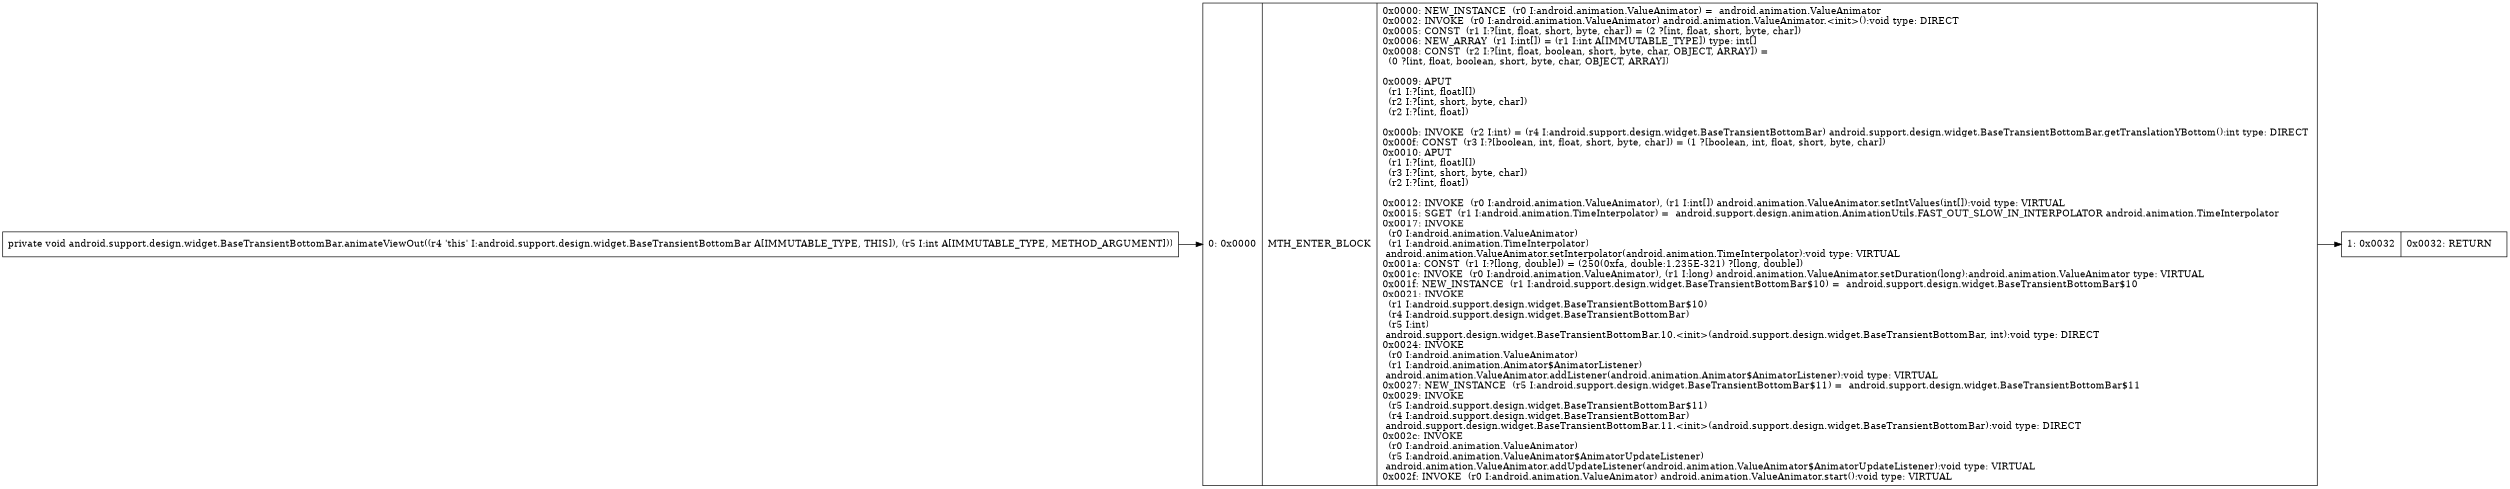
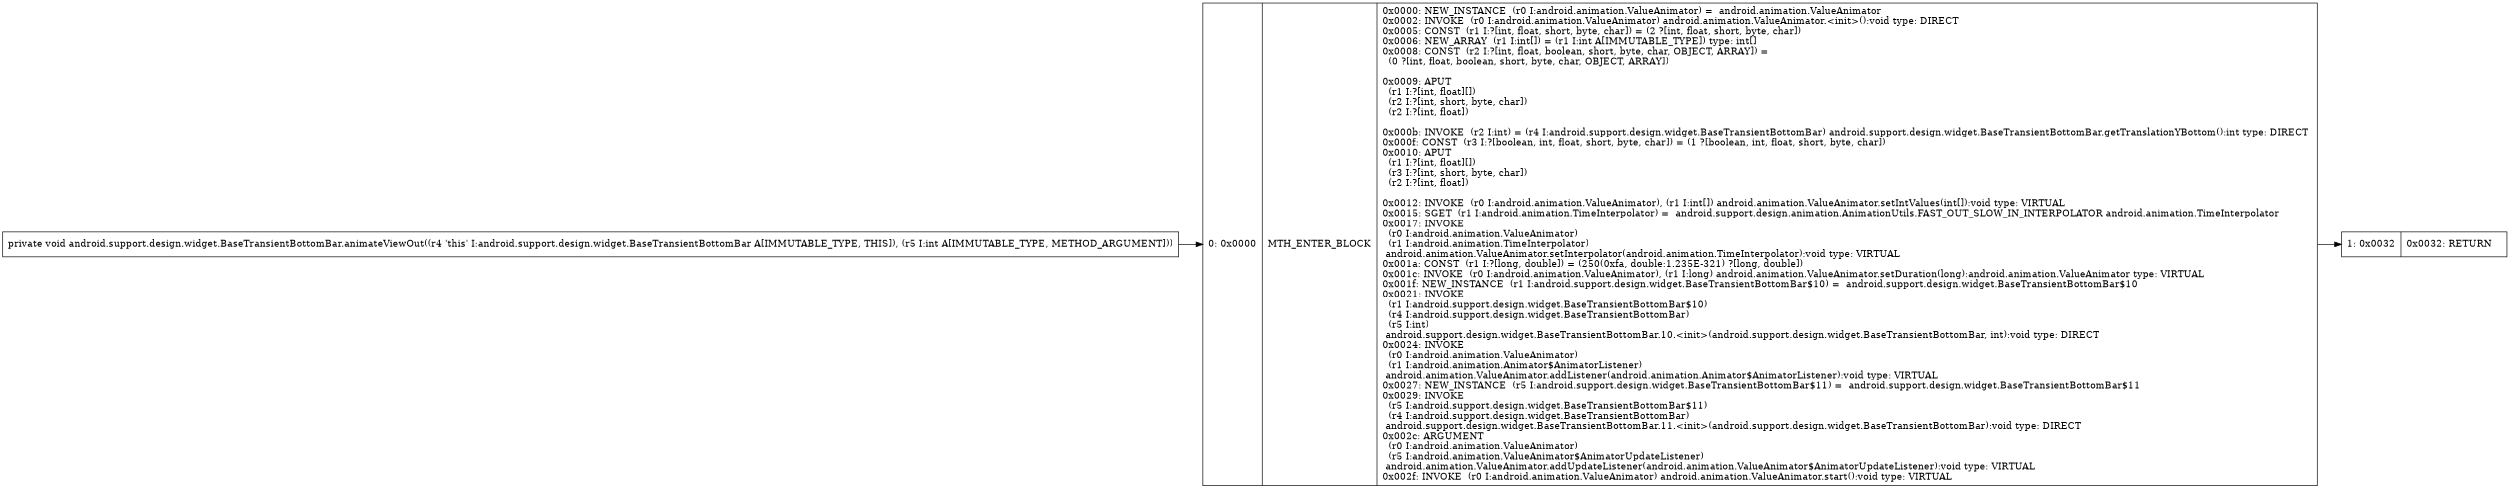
(1426, 436) -> (1436, 436)
